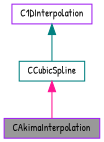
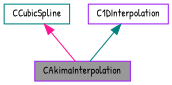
(52, 48) -> (102, 47)
